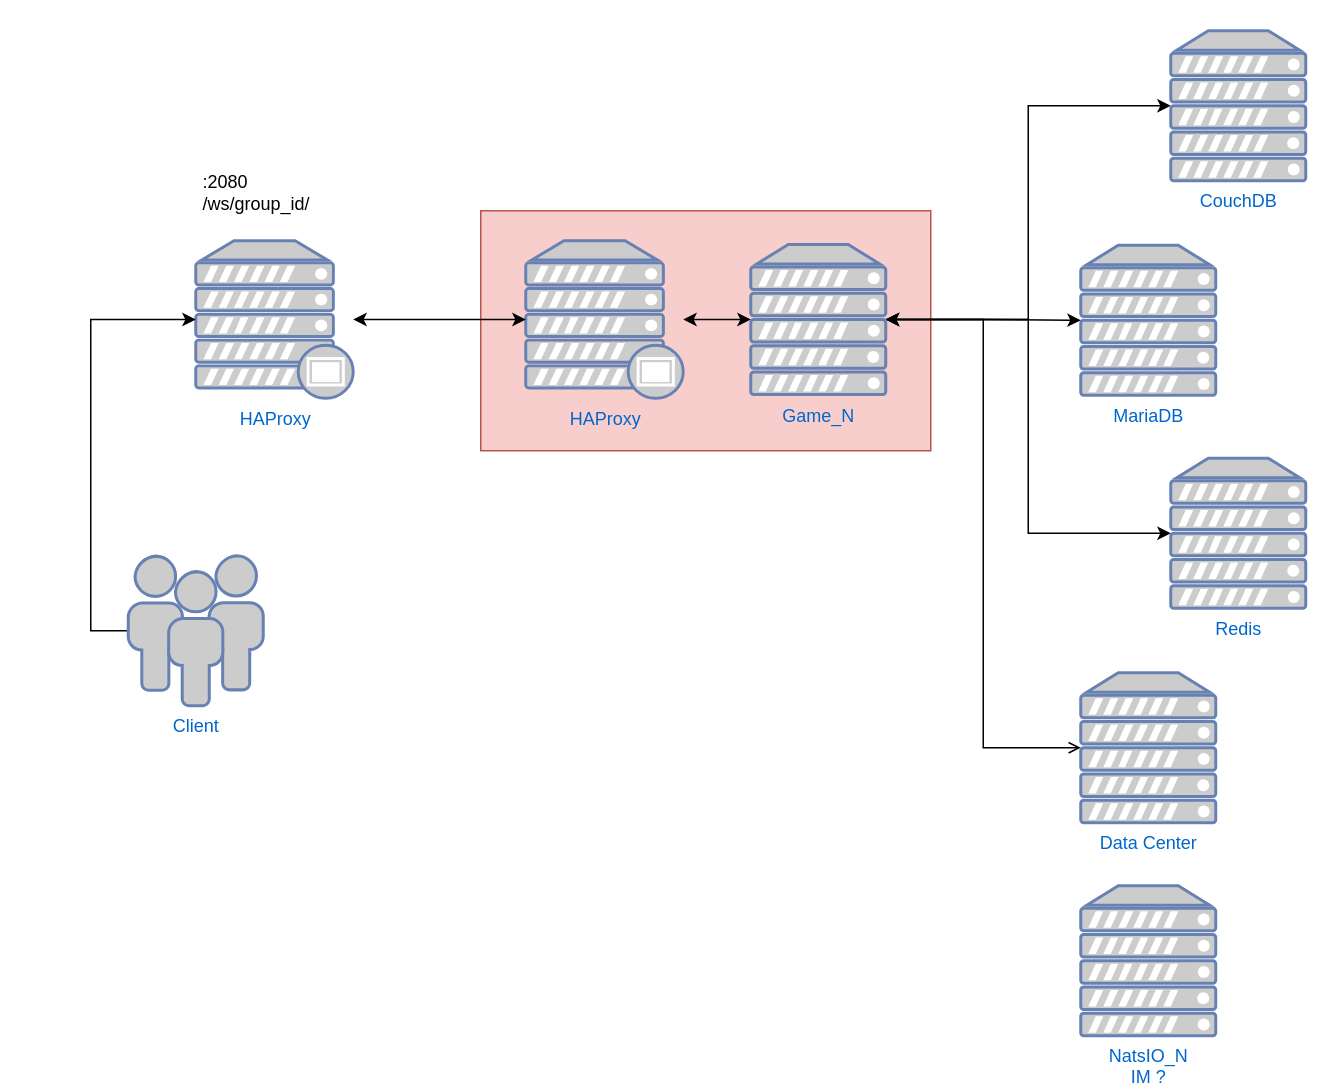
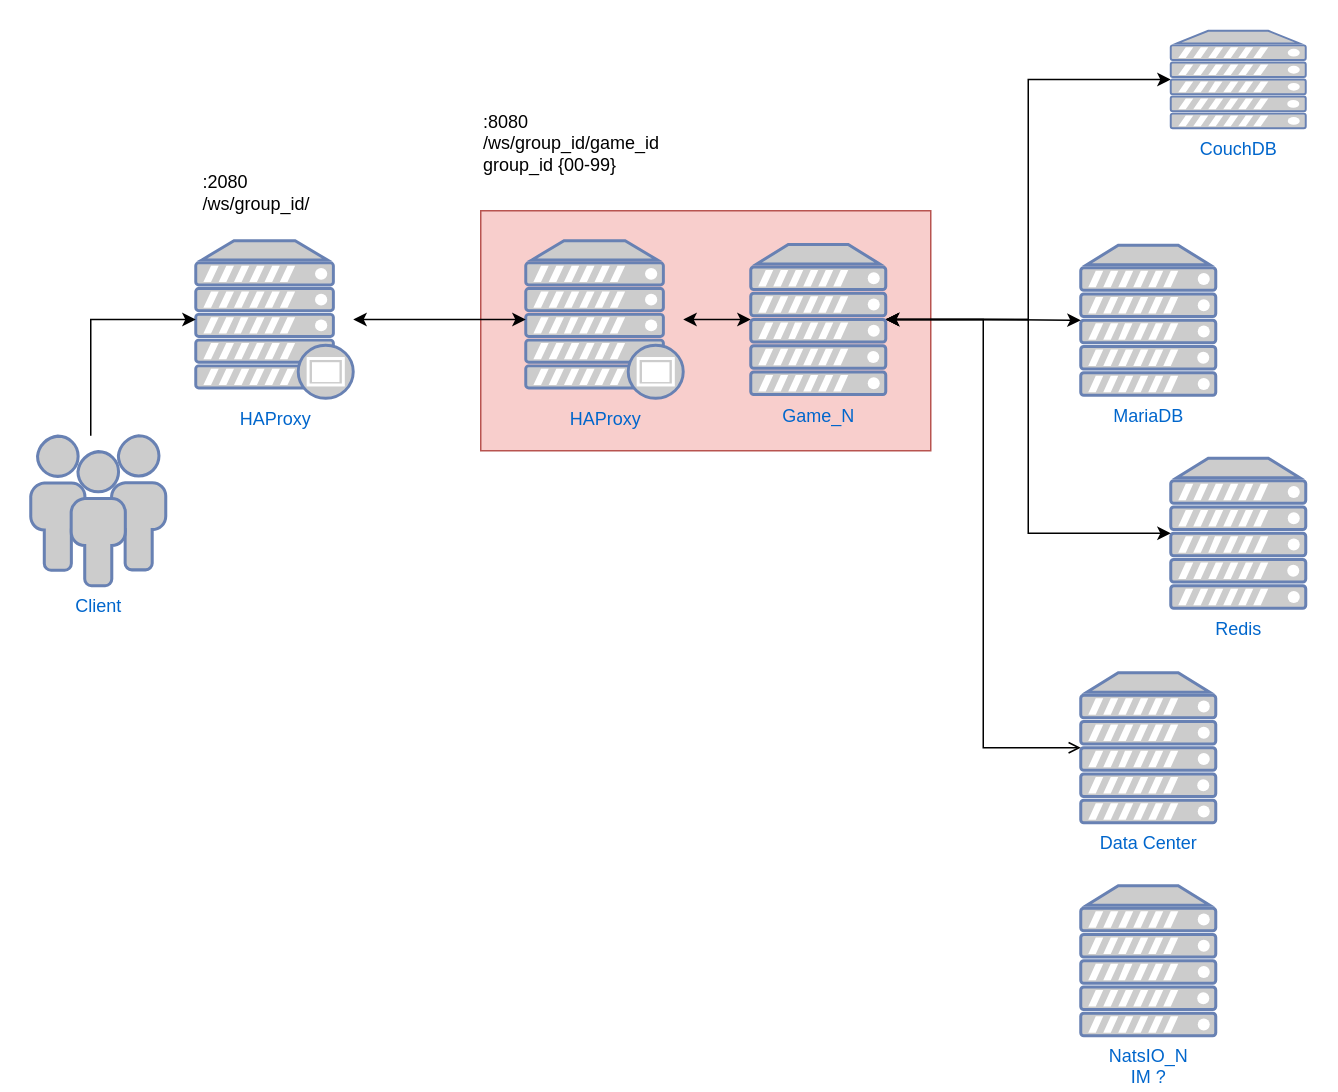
(1238, 106) -> (1238, 80)
none -> (586, 143)
(196, 631) -> (98, 511)
